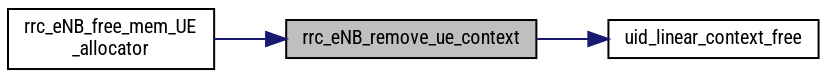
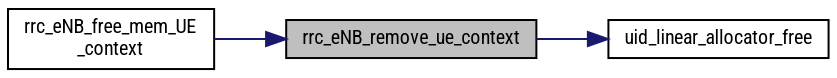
(111, 39) -> (111, 39)
(713, 39) -> (718, 39)
